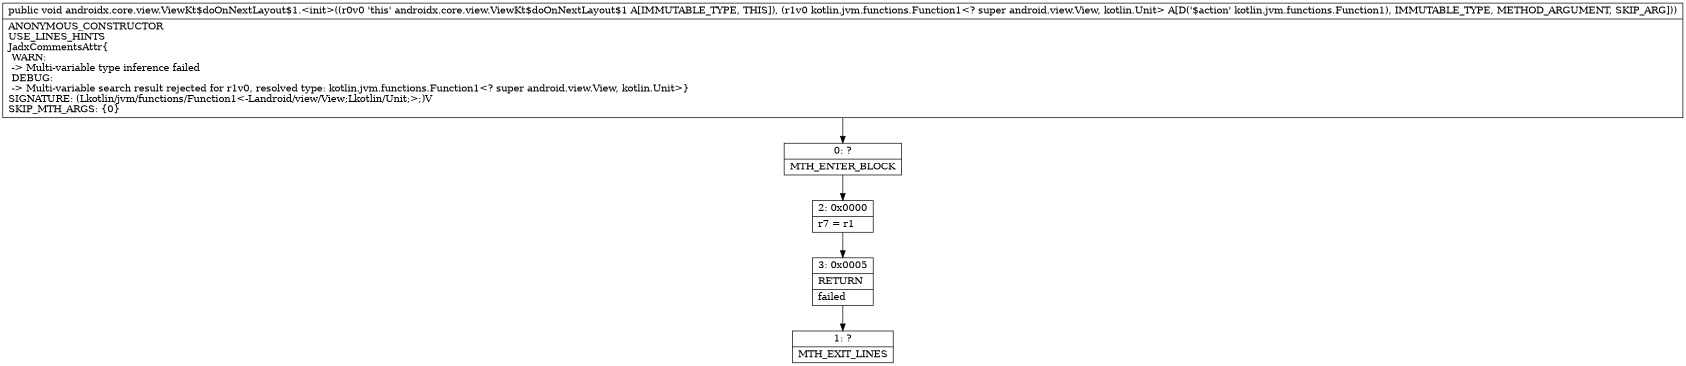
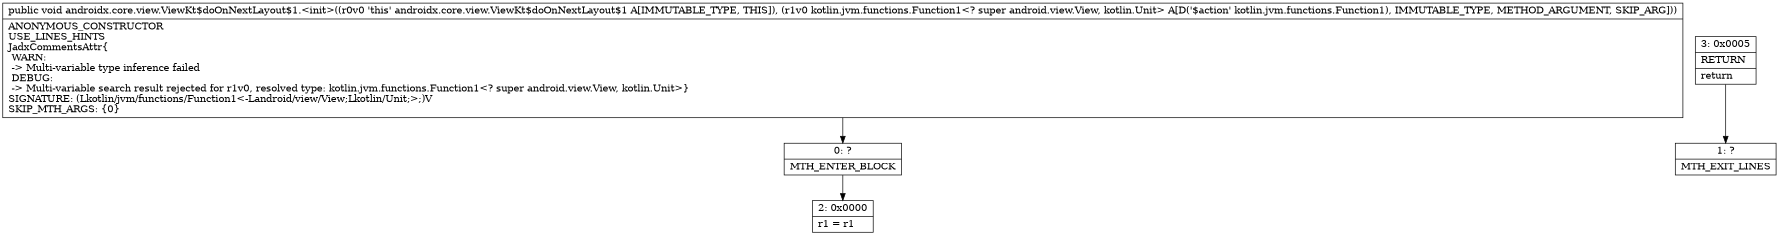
(836, 224) -> (836, 224)
(843, 242) -> none
(832, 297) -> (1717, 76)
